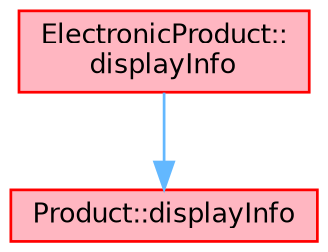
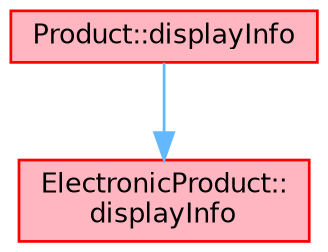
(164, 127) -> (164, 97)
